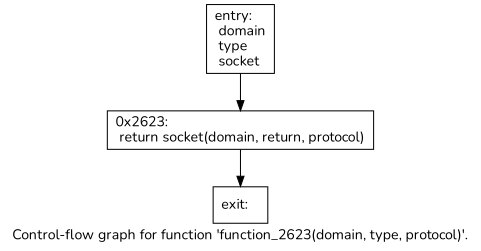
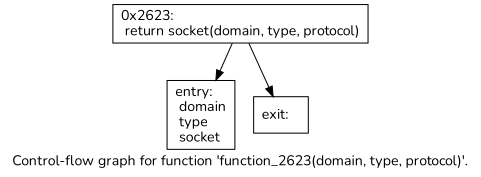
(240, 87) -> (226, 57)
(240, 137) -> (240, 31)
